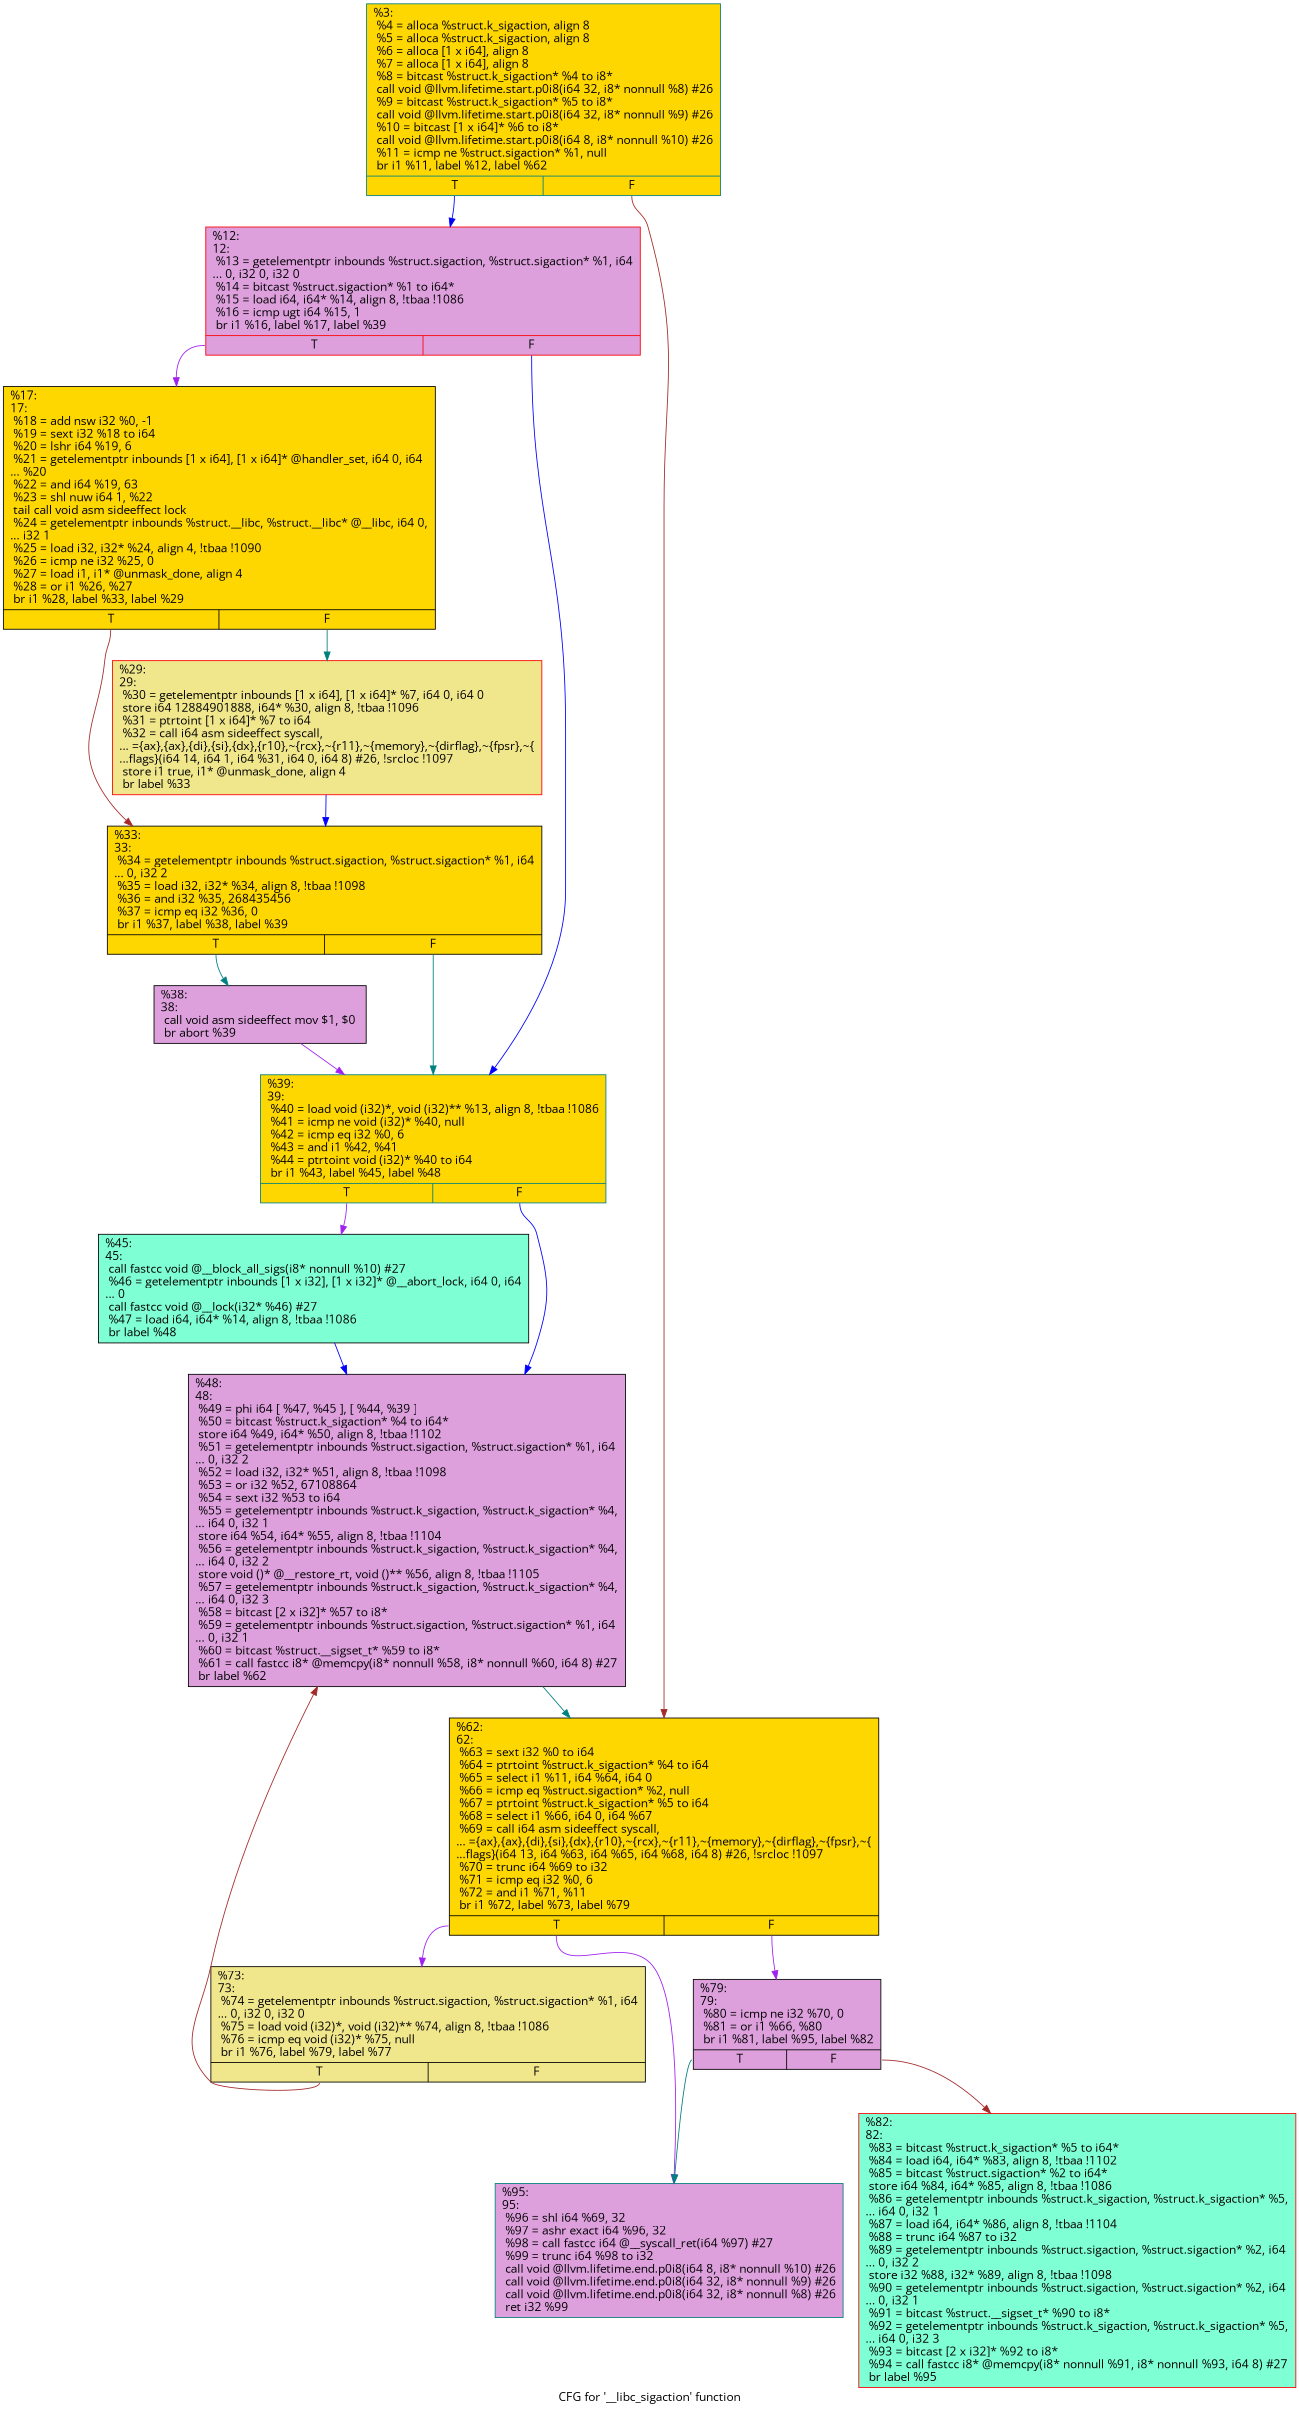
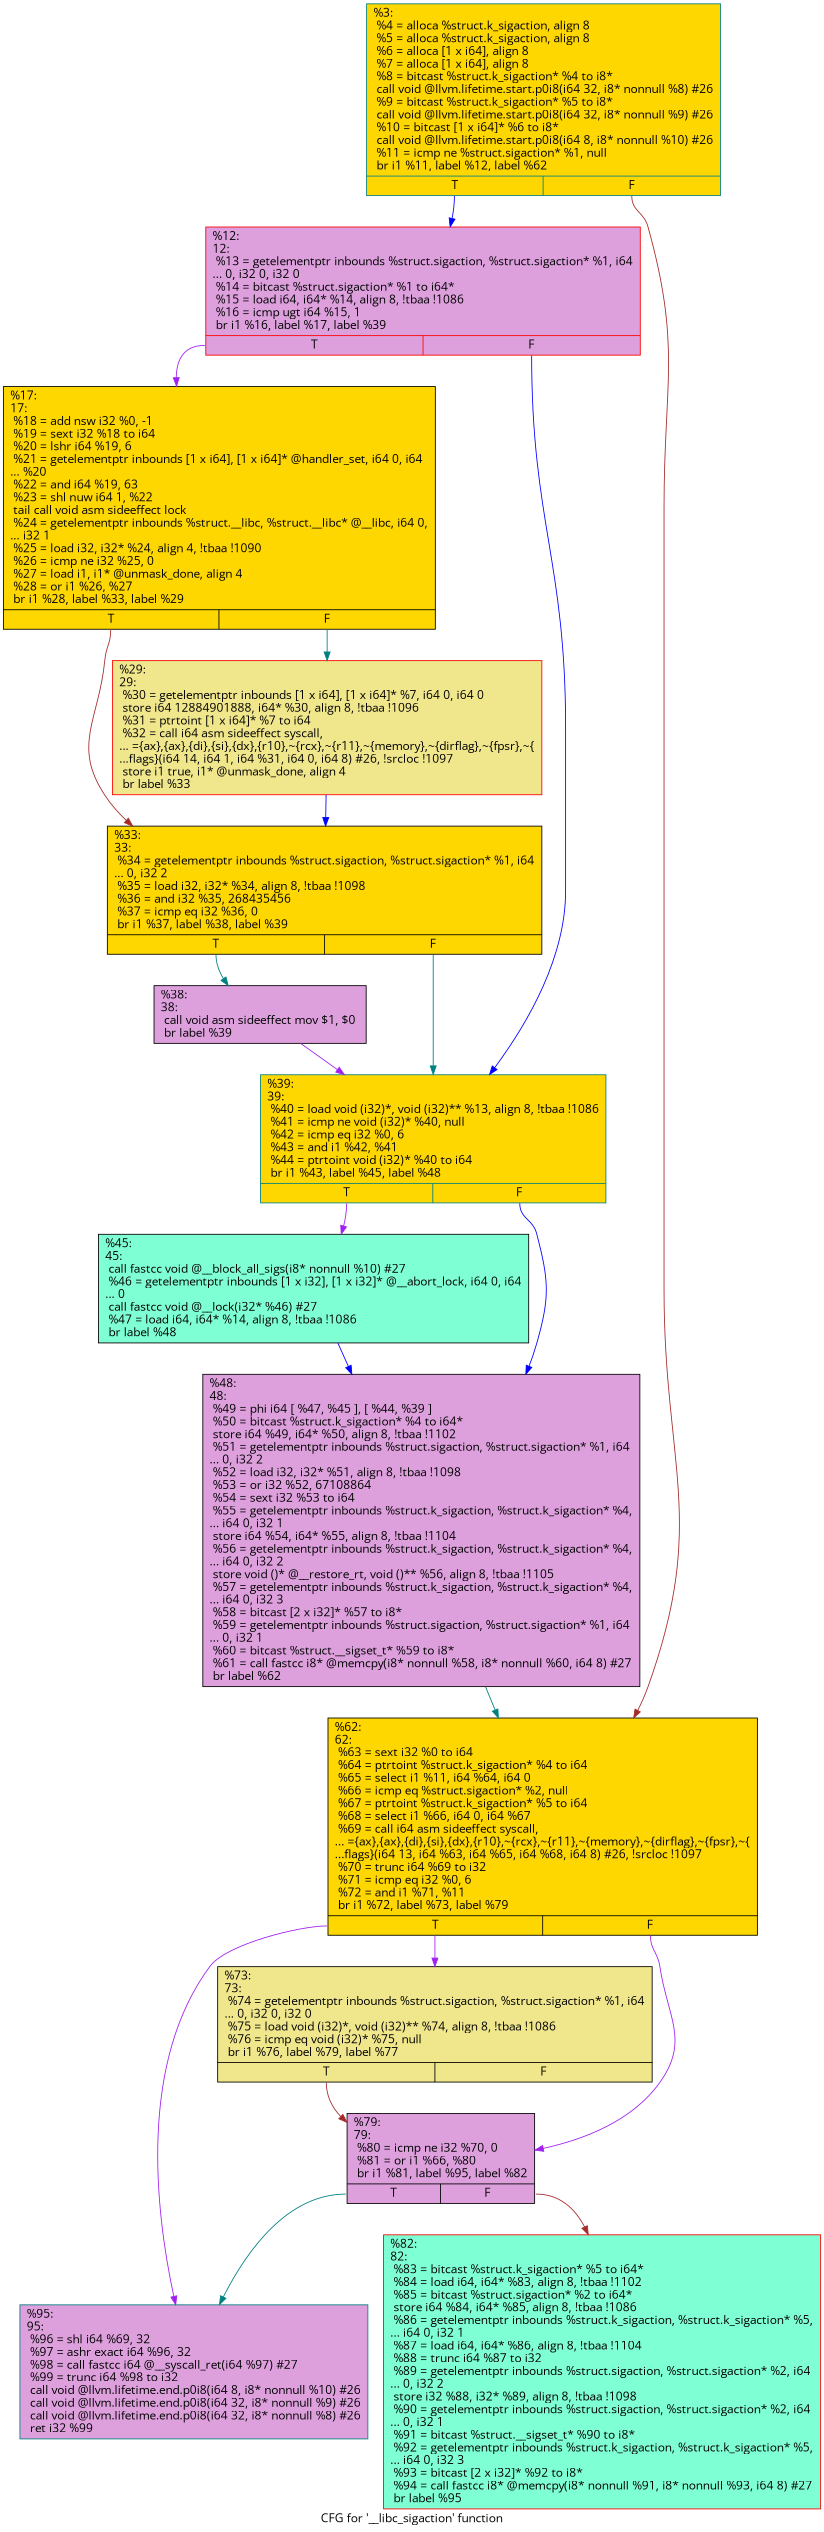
(199, 1033) -> (197, 1033)
(218, 1939) -> (330, 2101)
